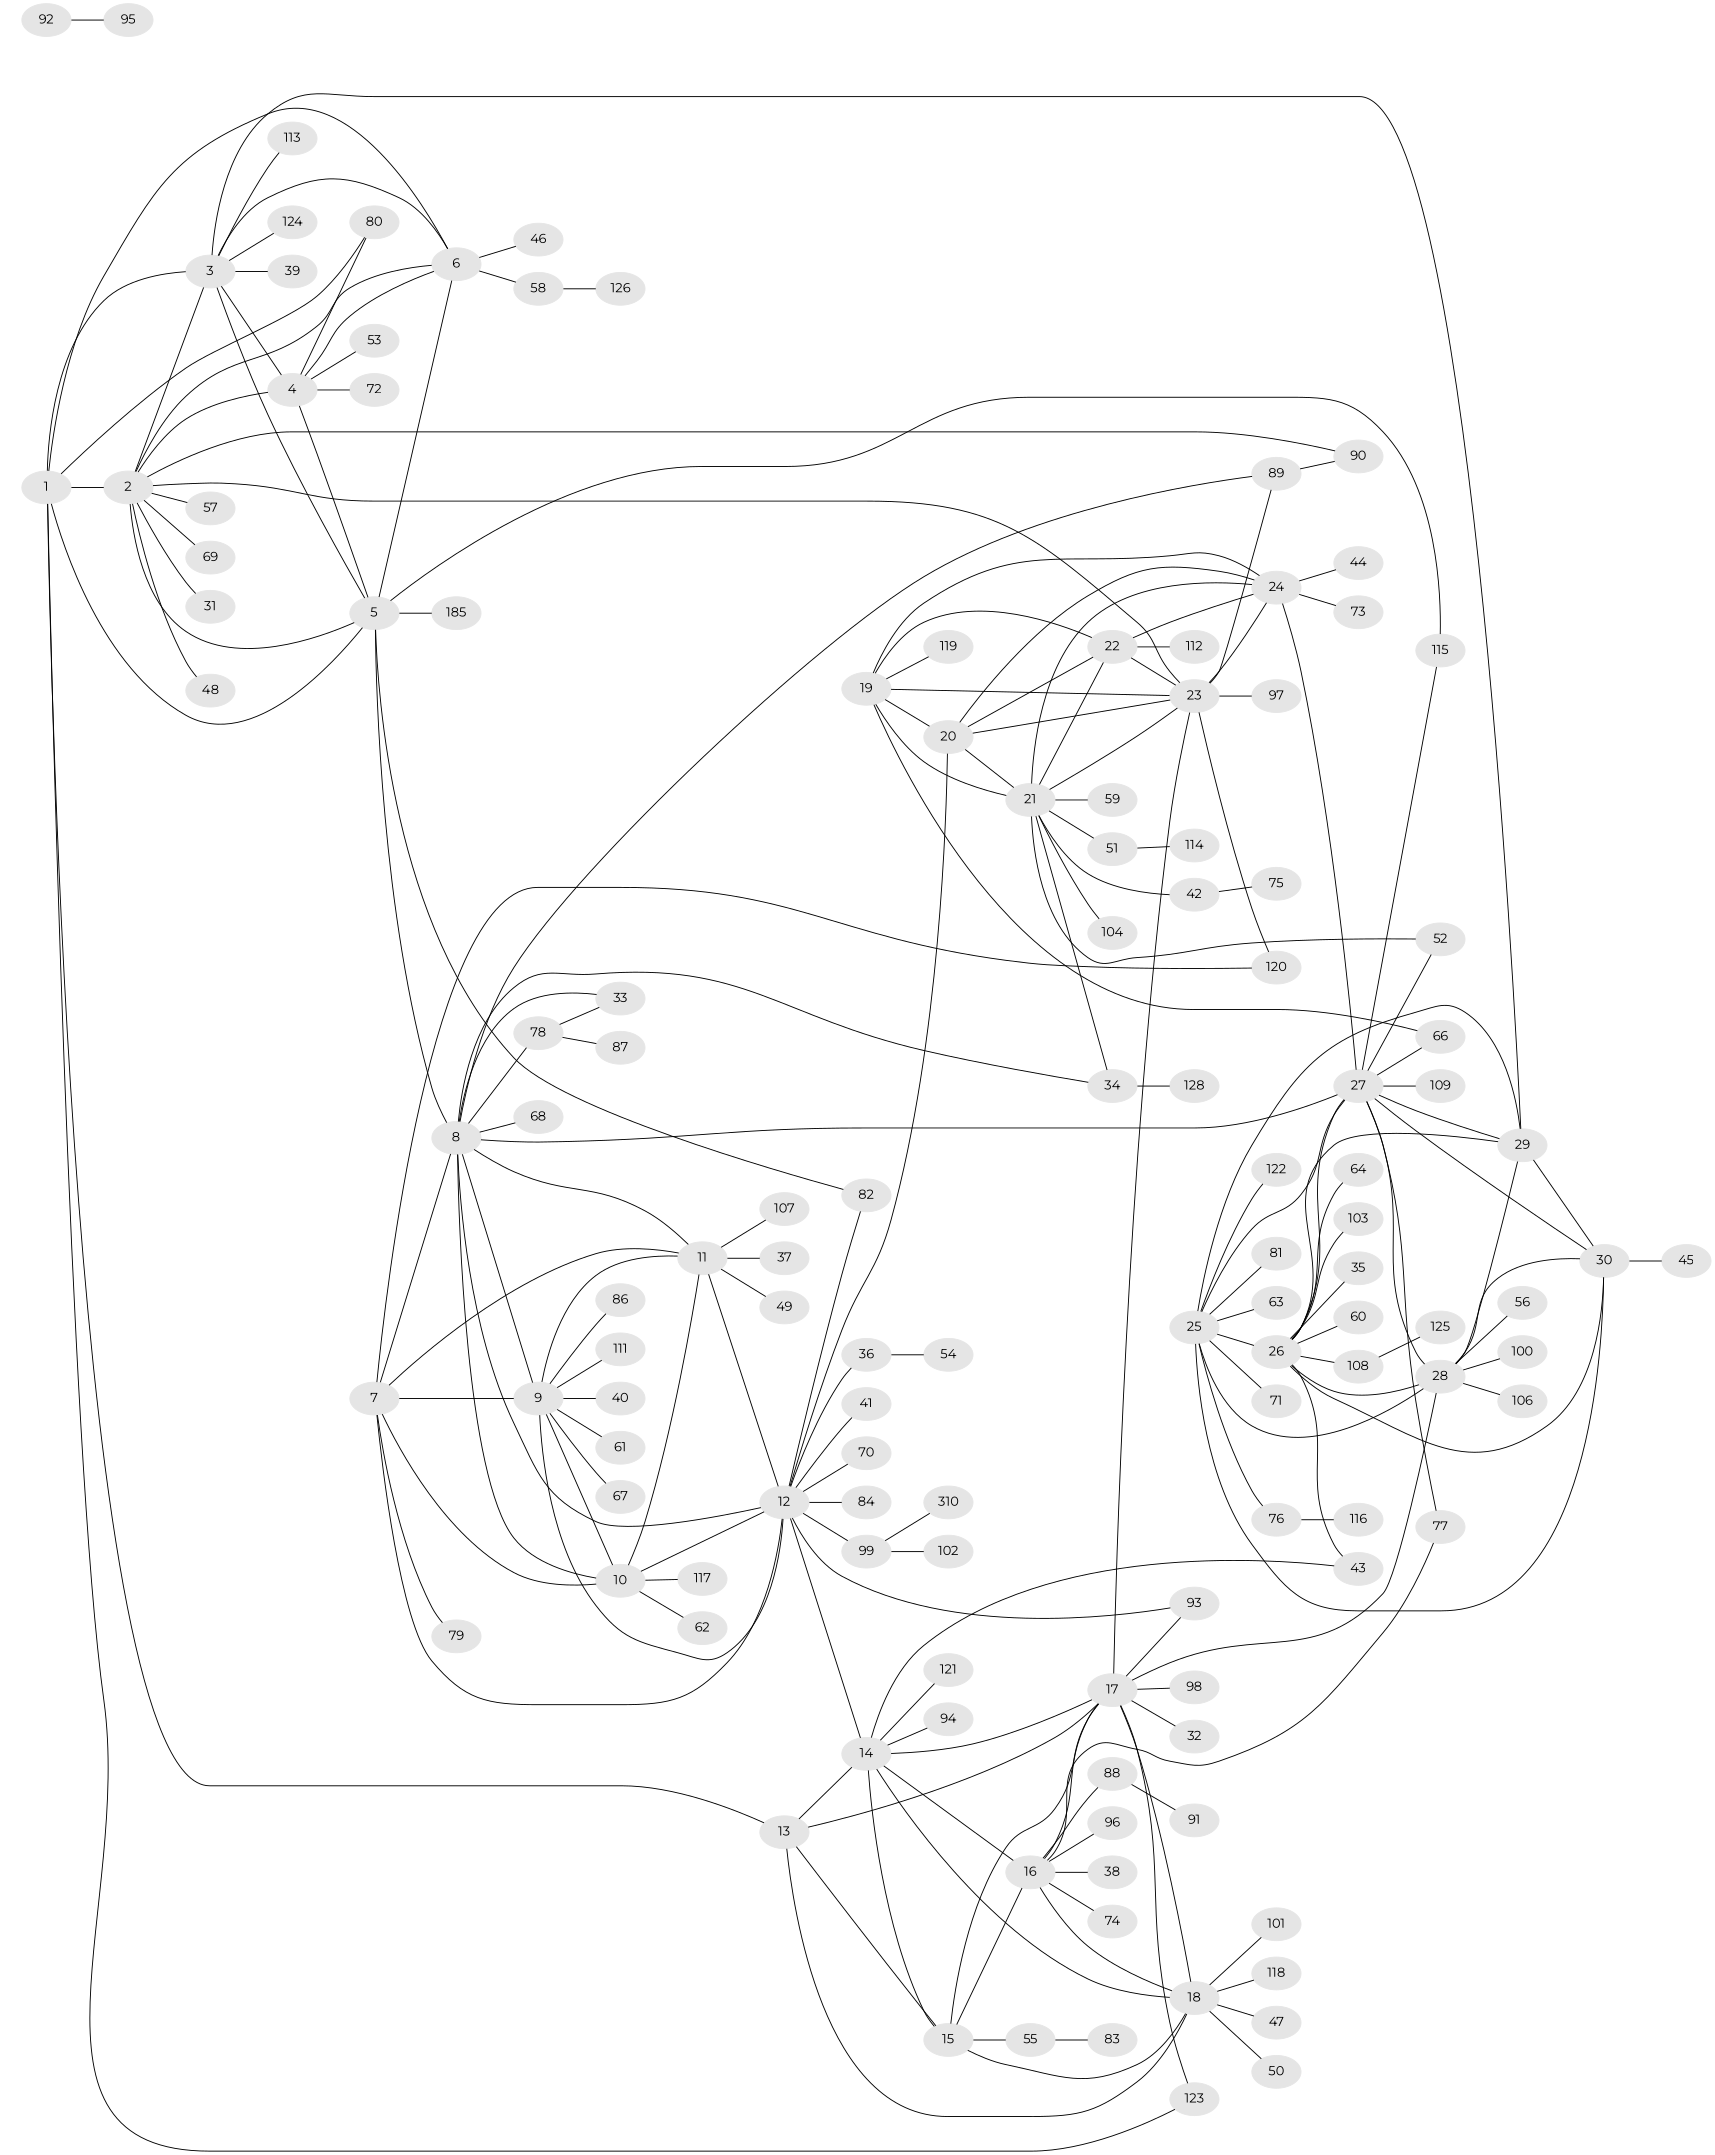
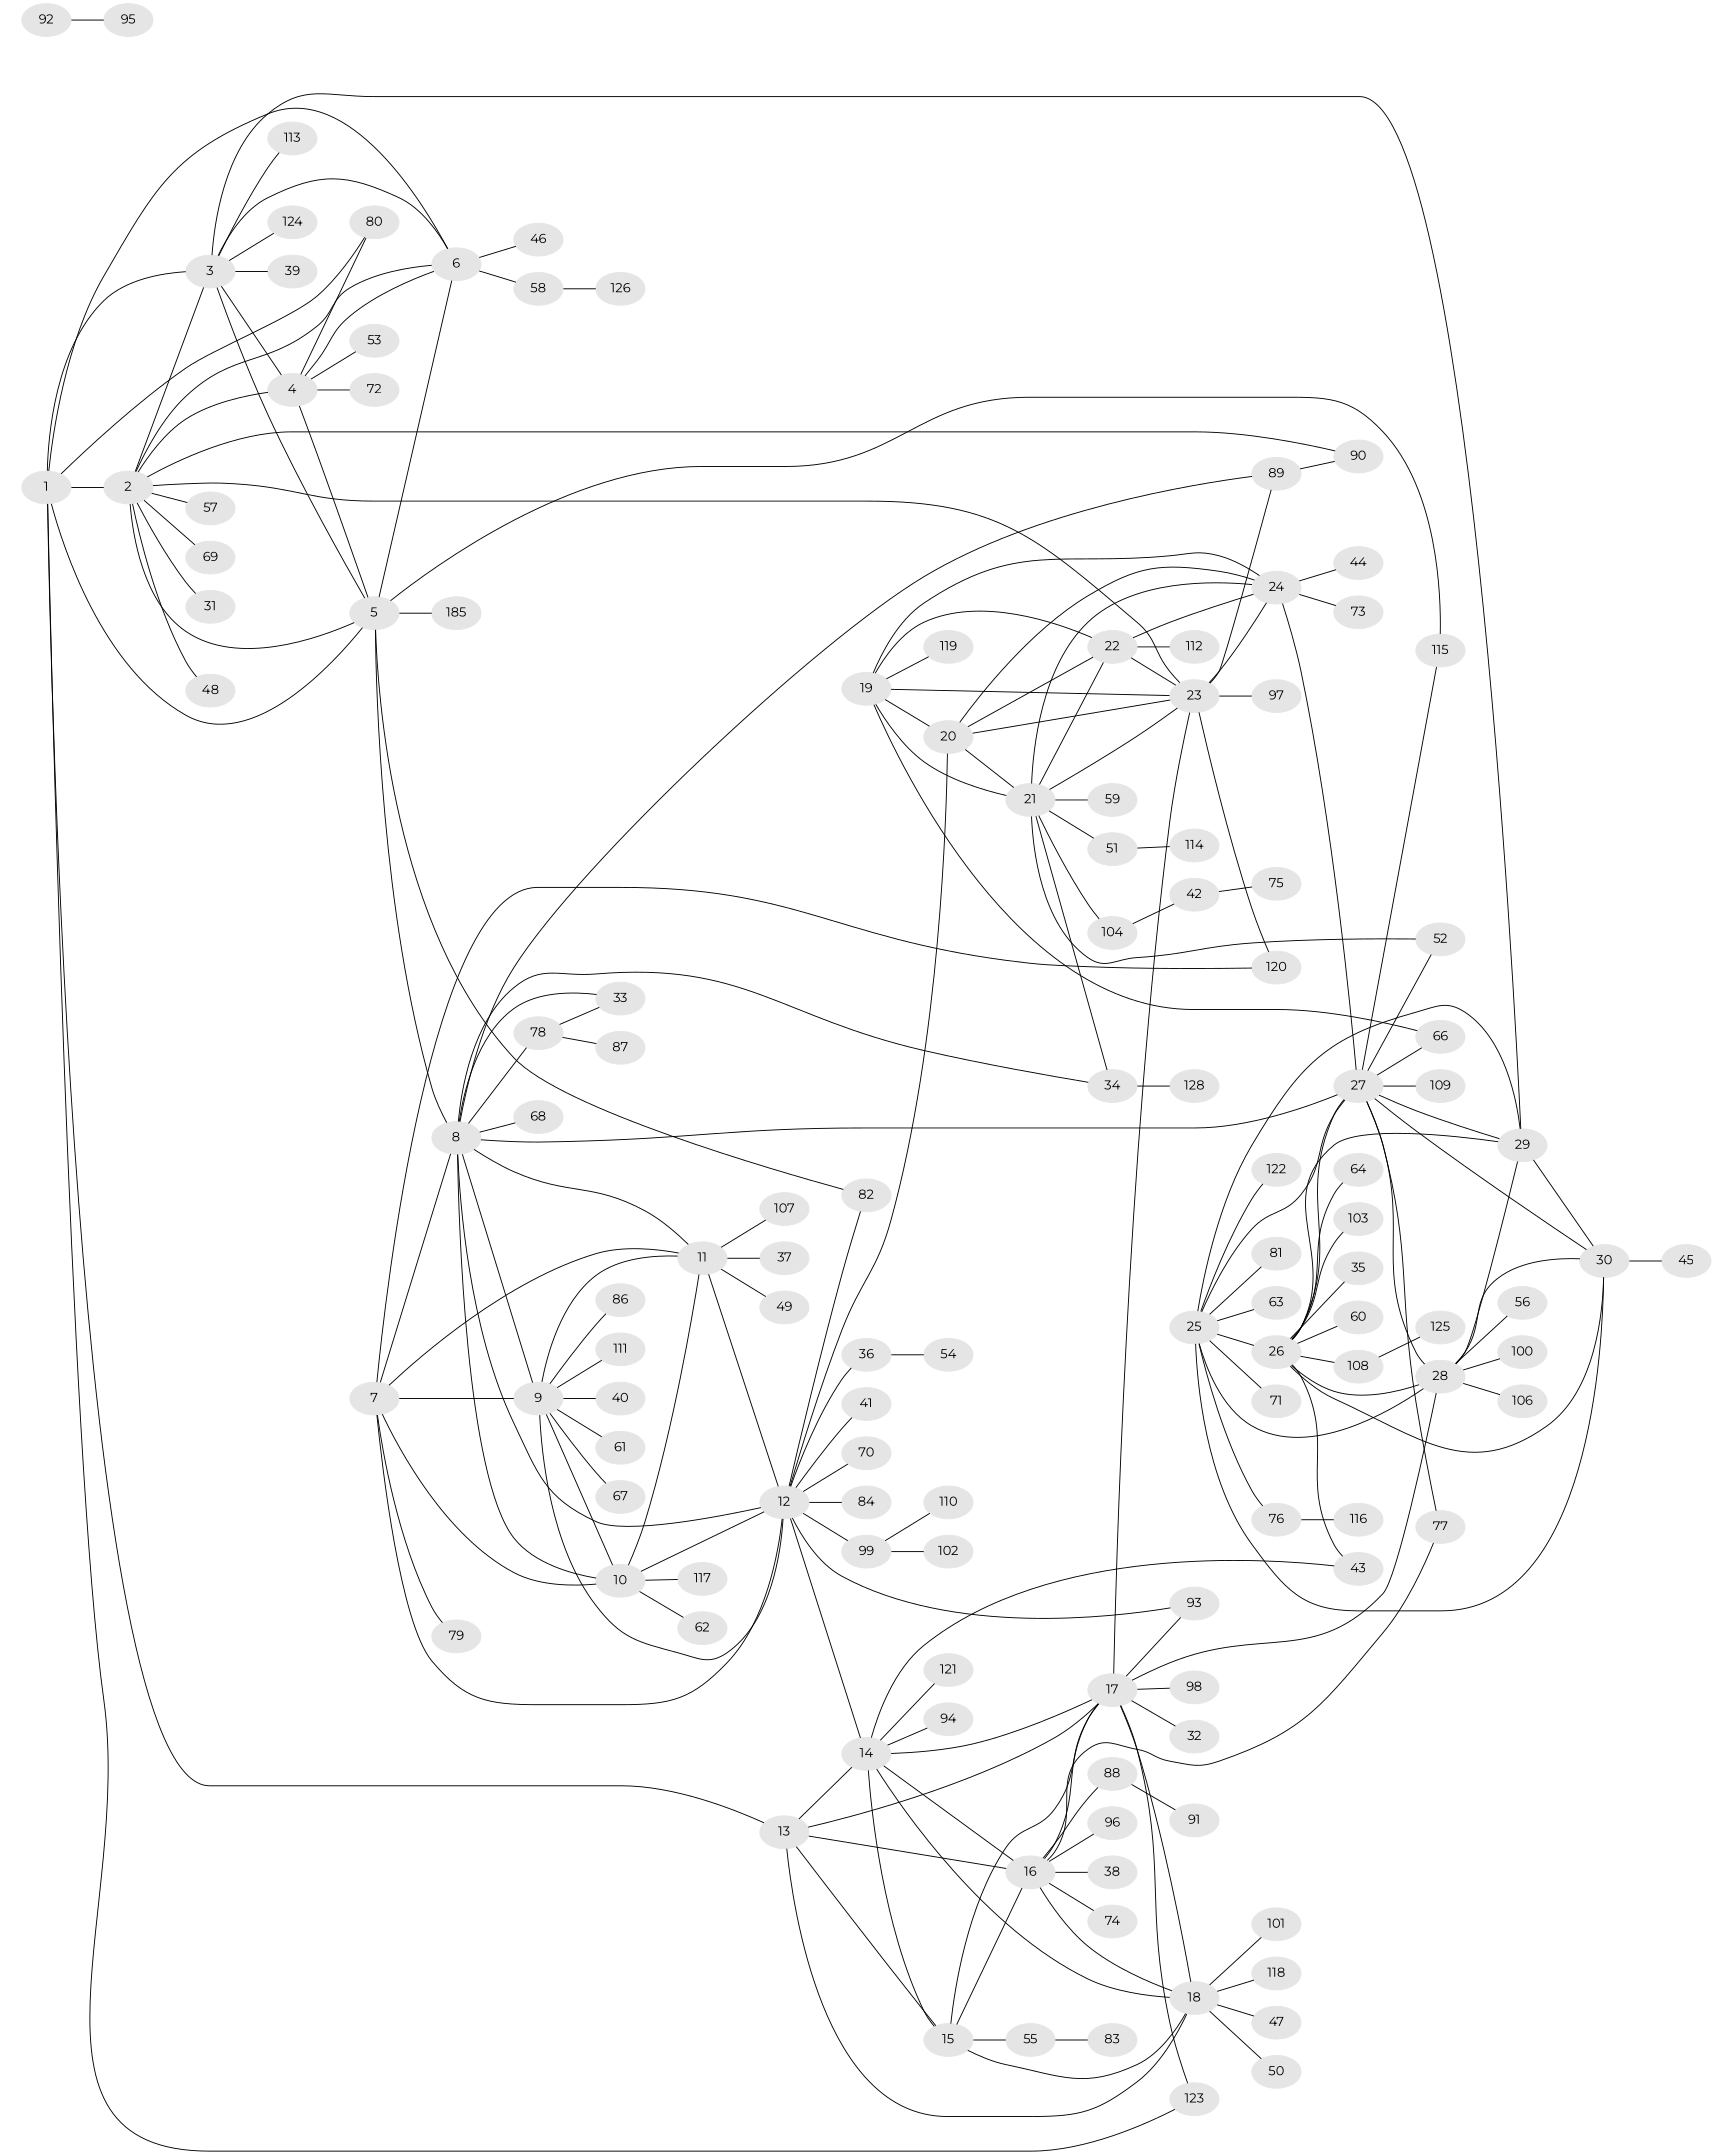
(1092, 876) -> (1153, 914)
(948, 1502) -> (948, 1502)
none -> (907, 1852)
